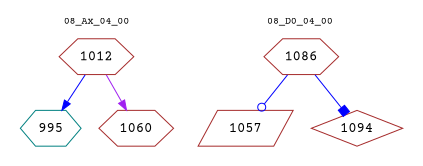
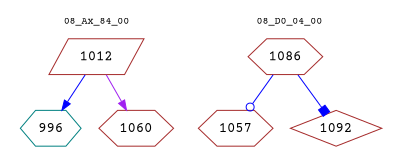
(97, 21) -> (97, 21)
(96, 57) -> (96, 57)
(51, 128) -> (51, 128)
(246, 128) -> (236, 128)
(357, 128) -> (336, 128)
